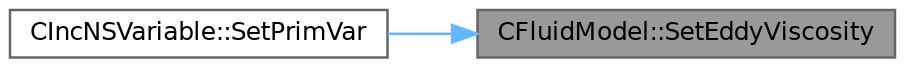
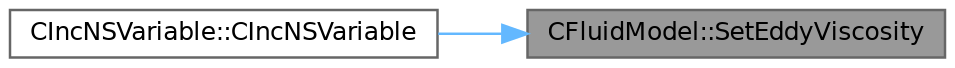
(199, 34) -> (224, 34)
